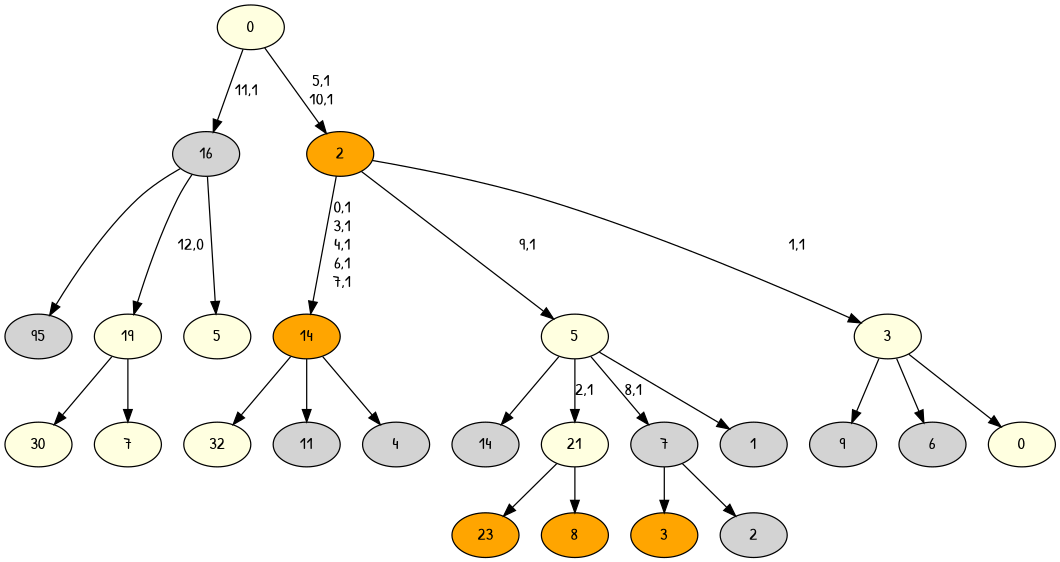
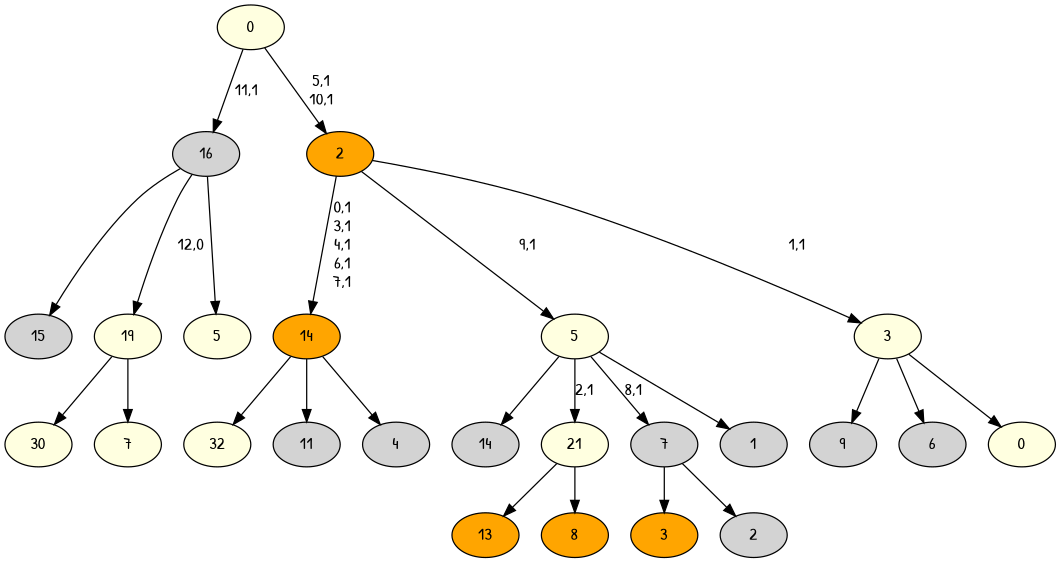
(38, 336) -> (38, 336)
(485, 535) -> (485, 535)
